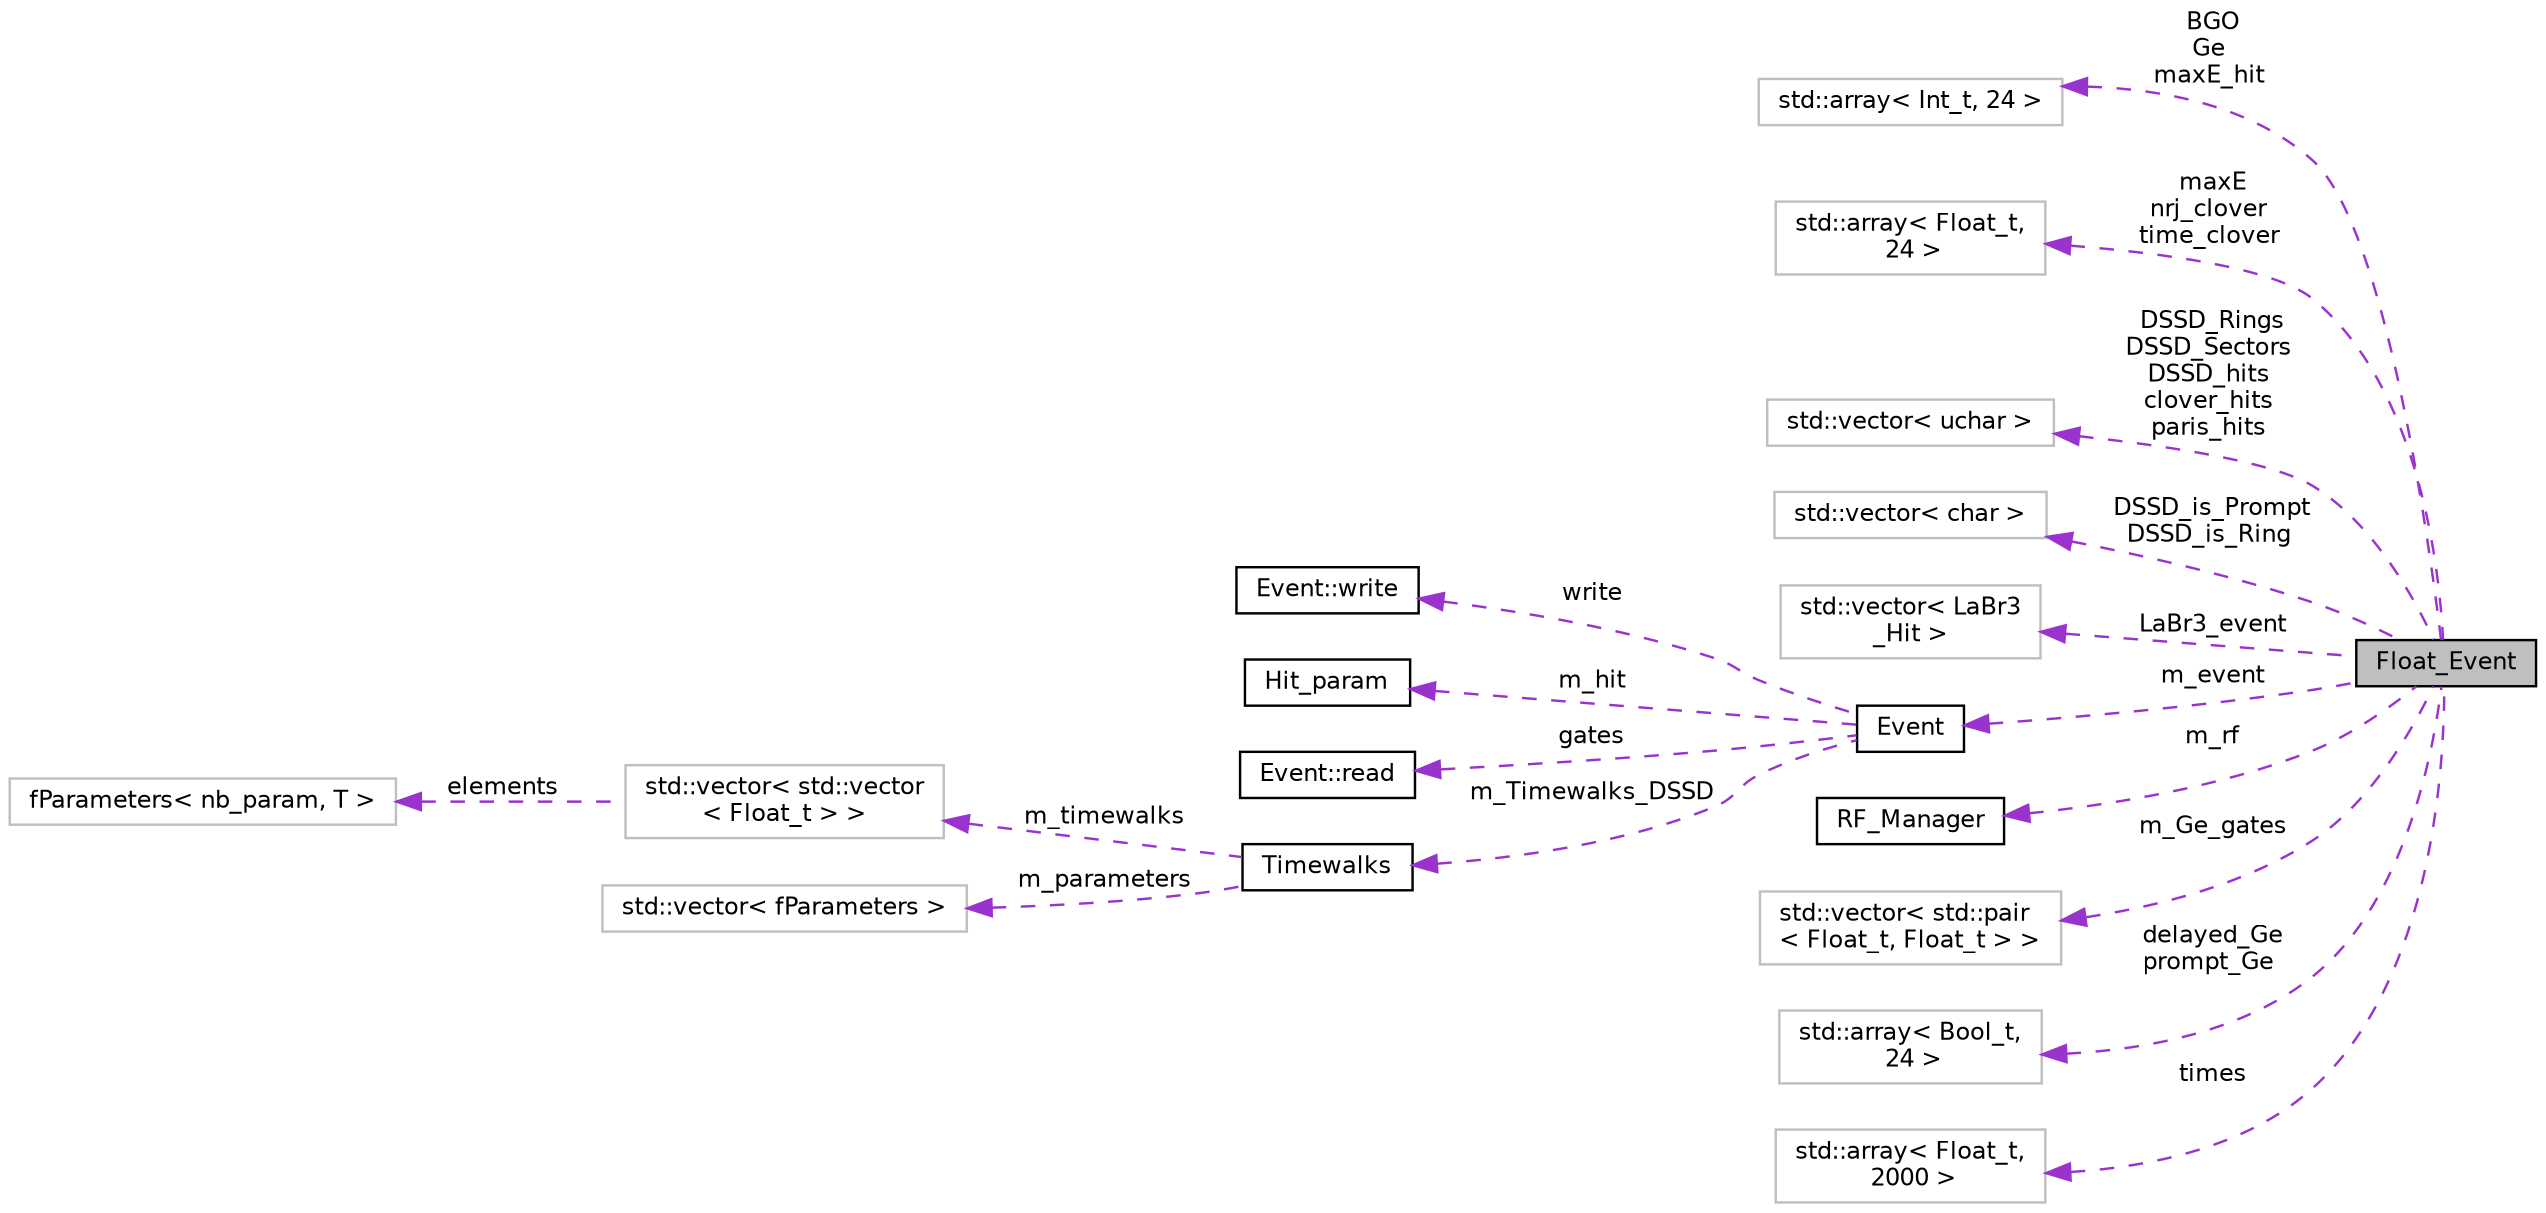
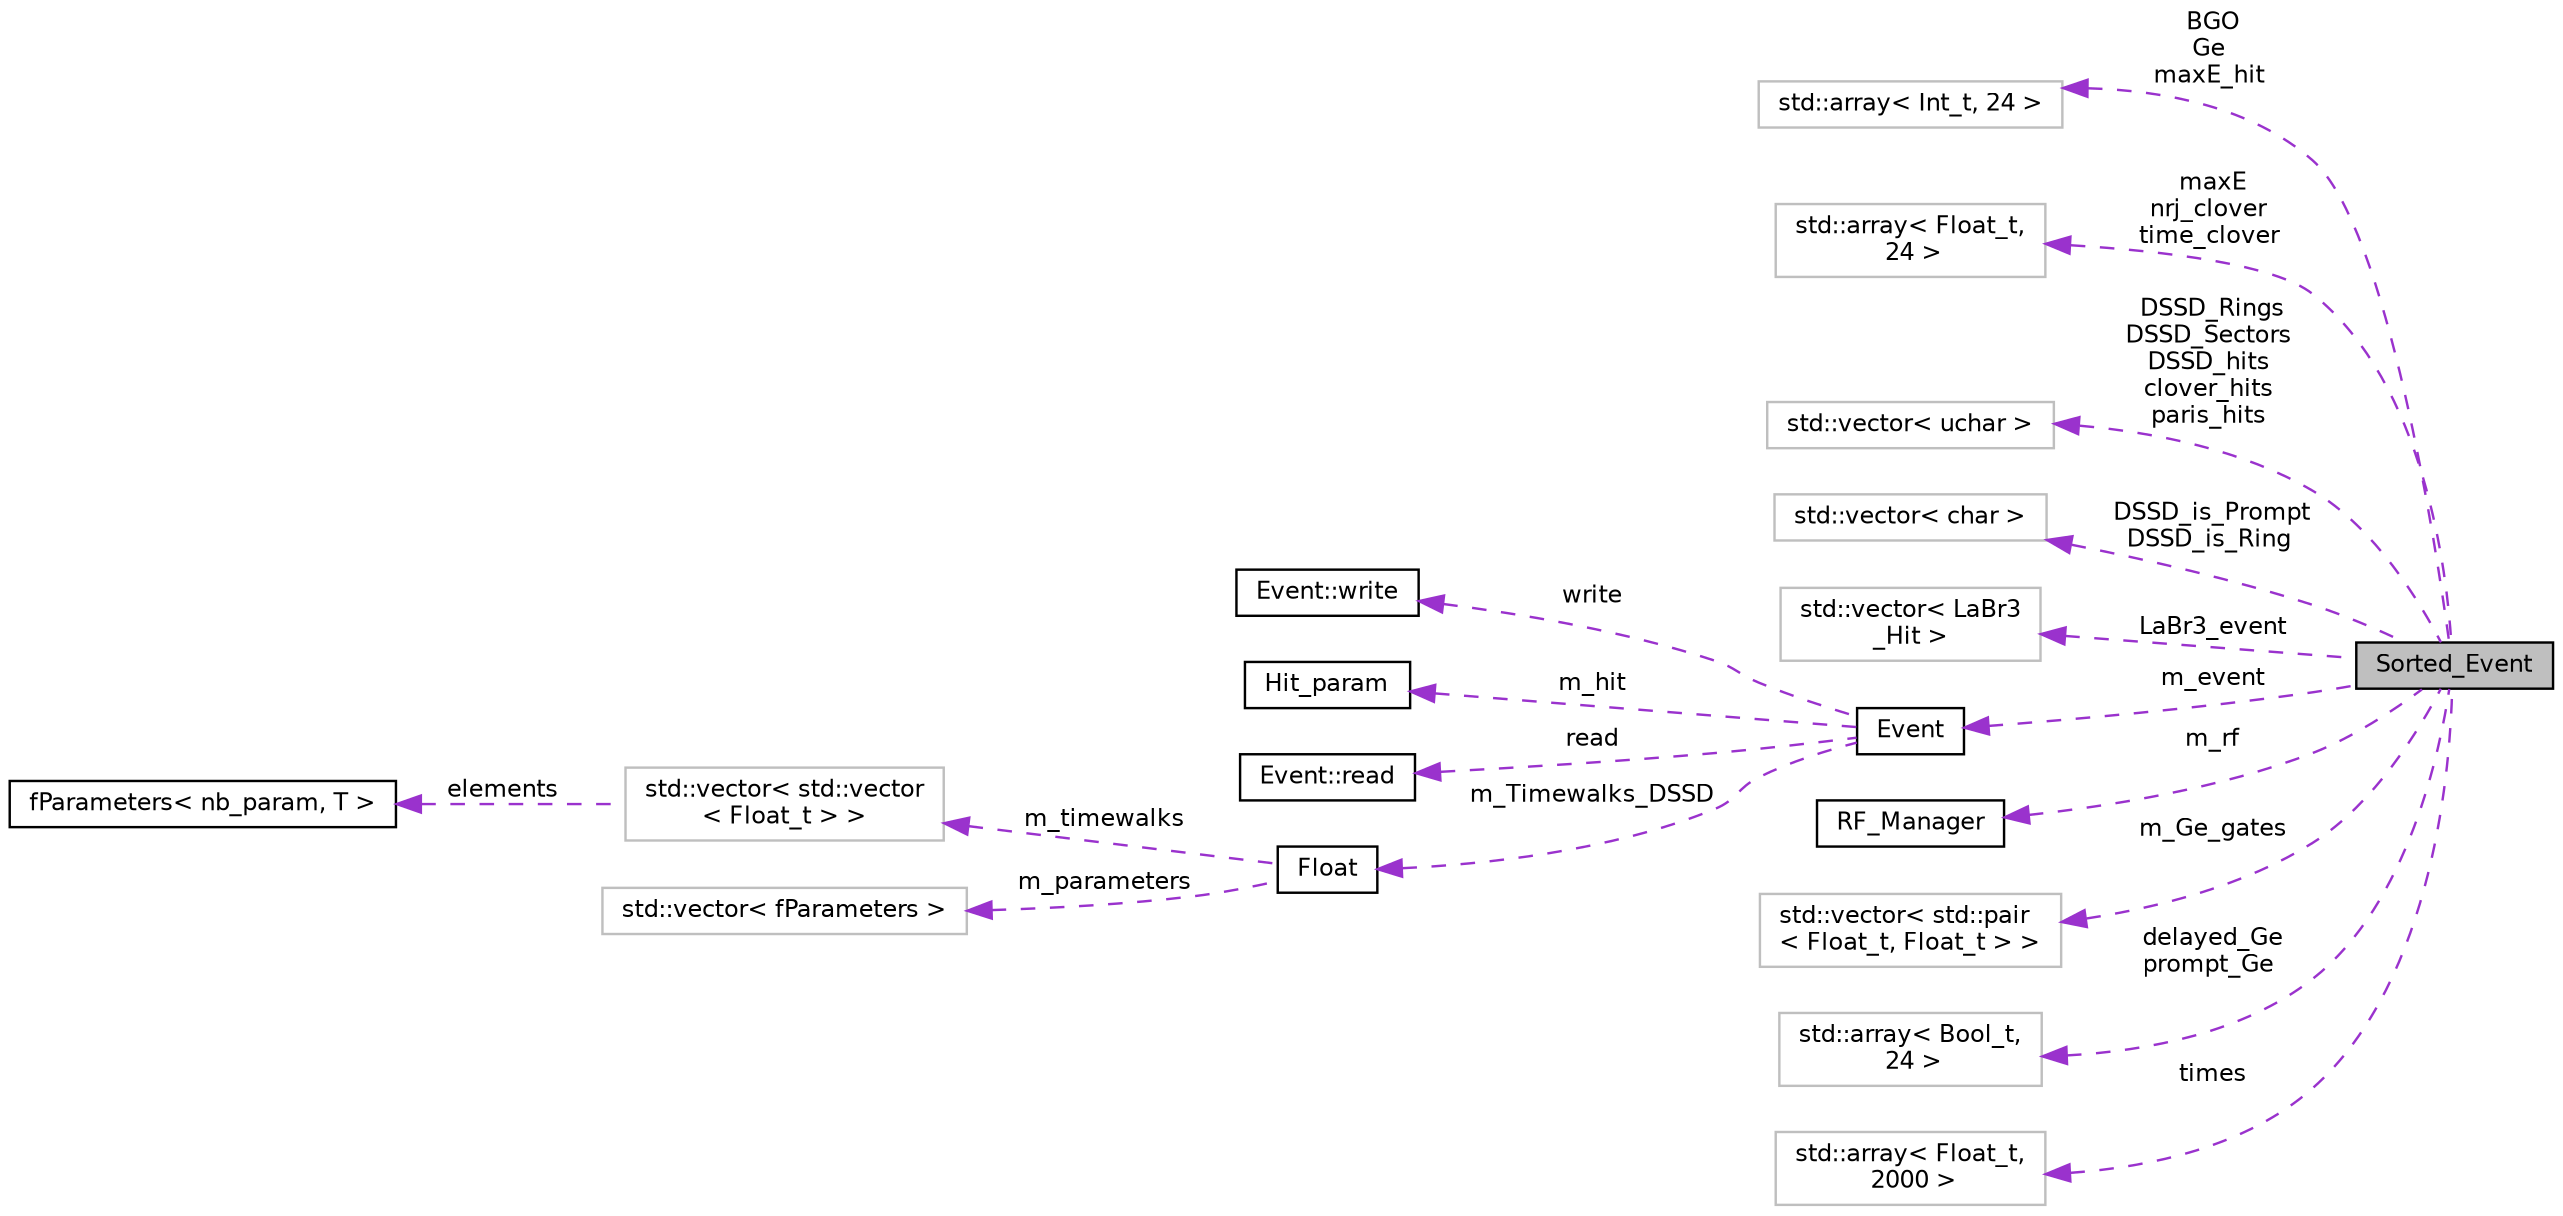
(2446, 663) -> (2455, 666)
(1589, 737) -> (1589, 740)
(203, 802) -> (203, 804)
(1328, 867) -> (1328, 870)
